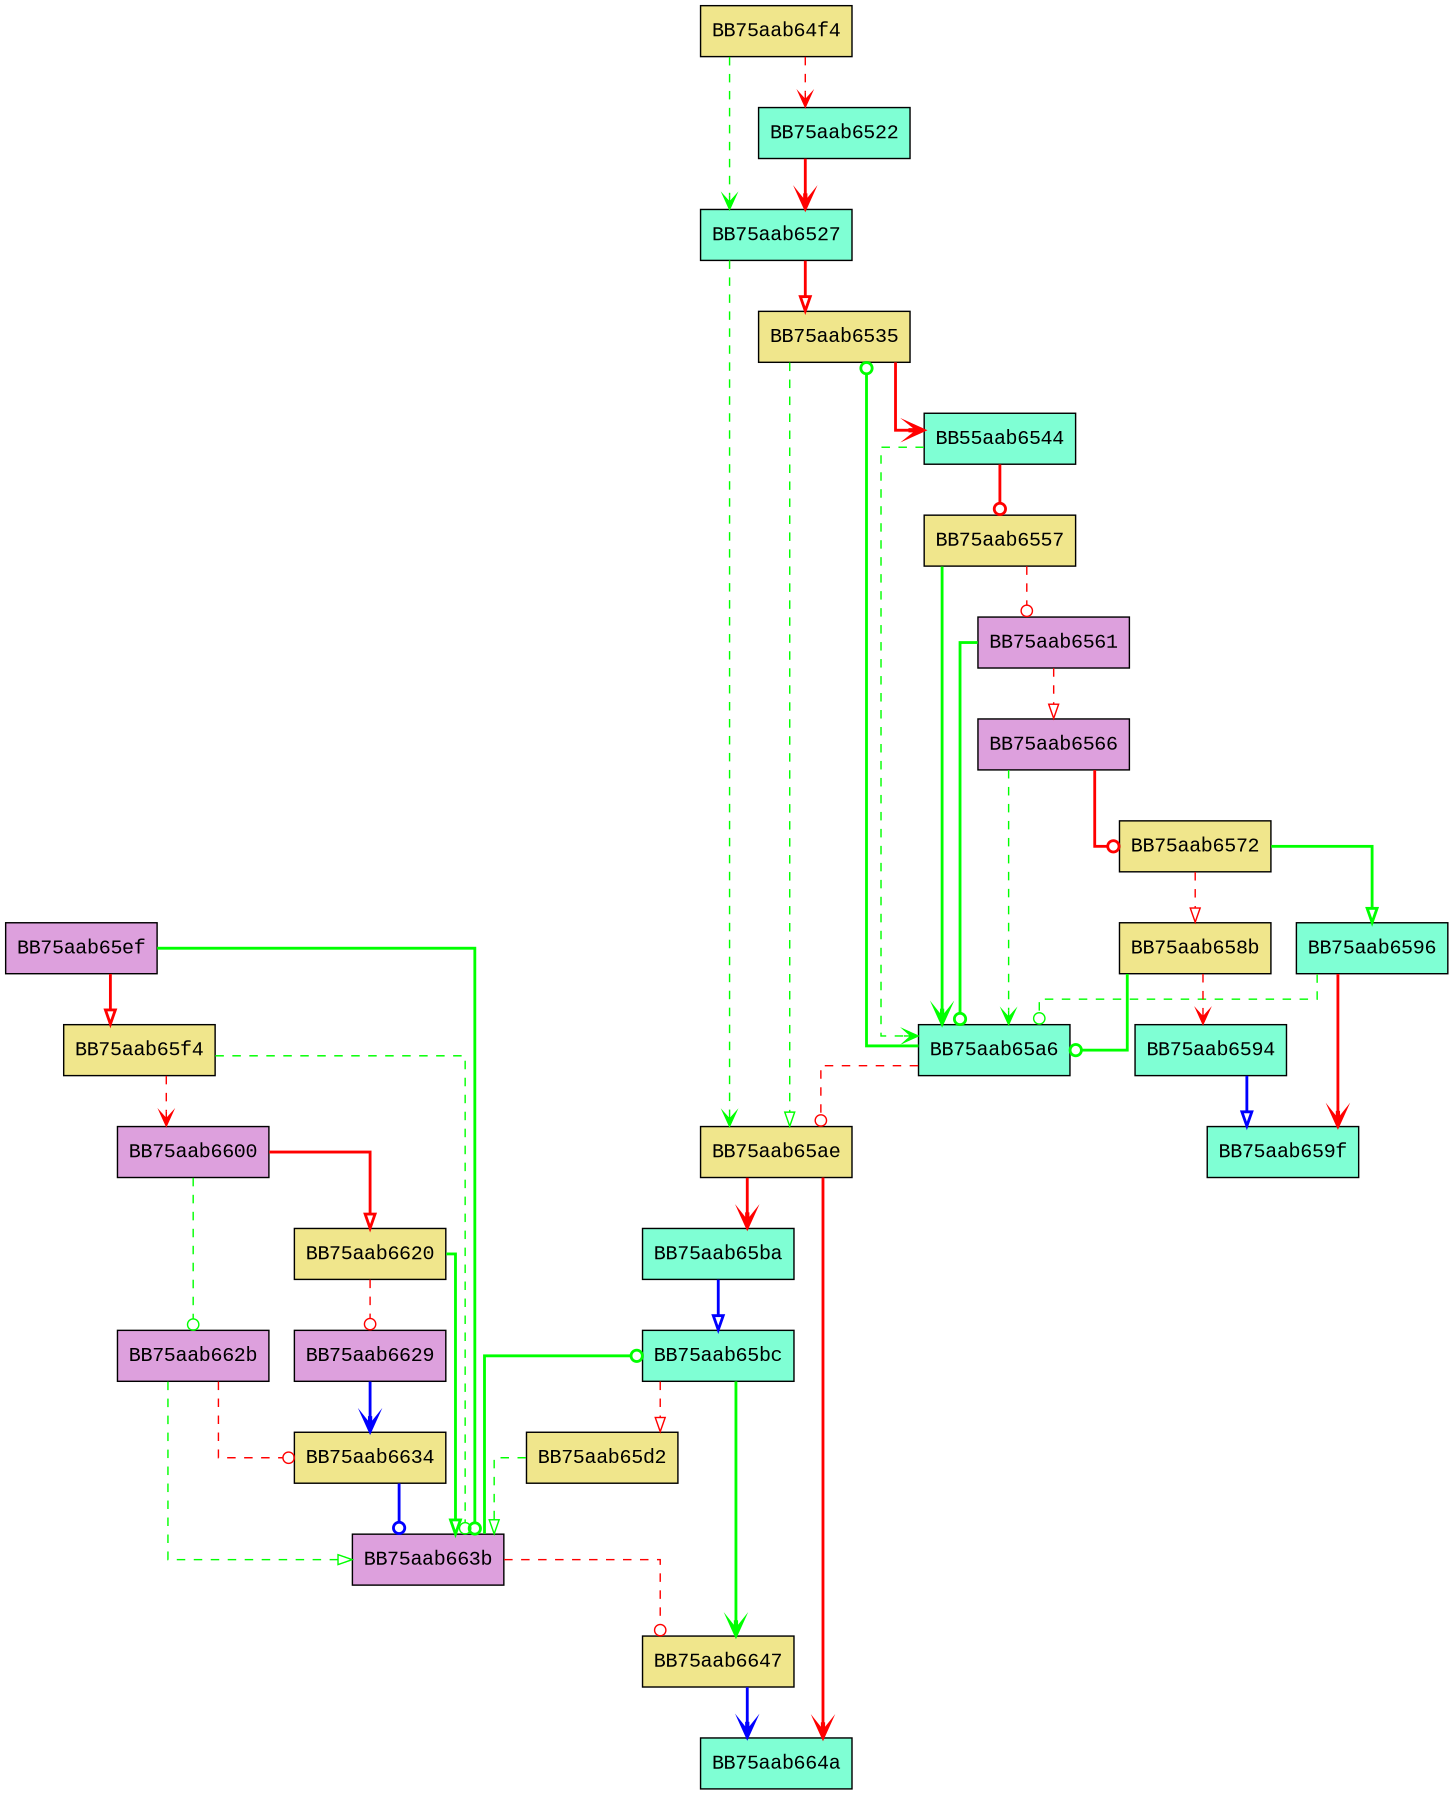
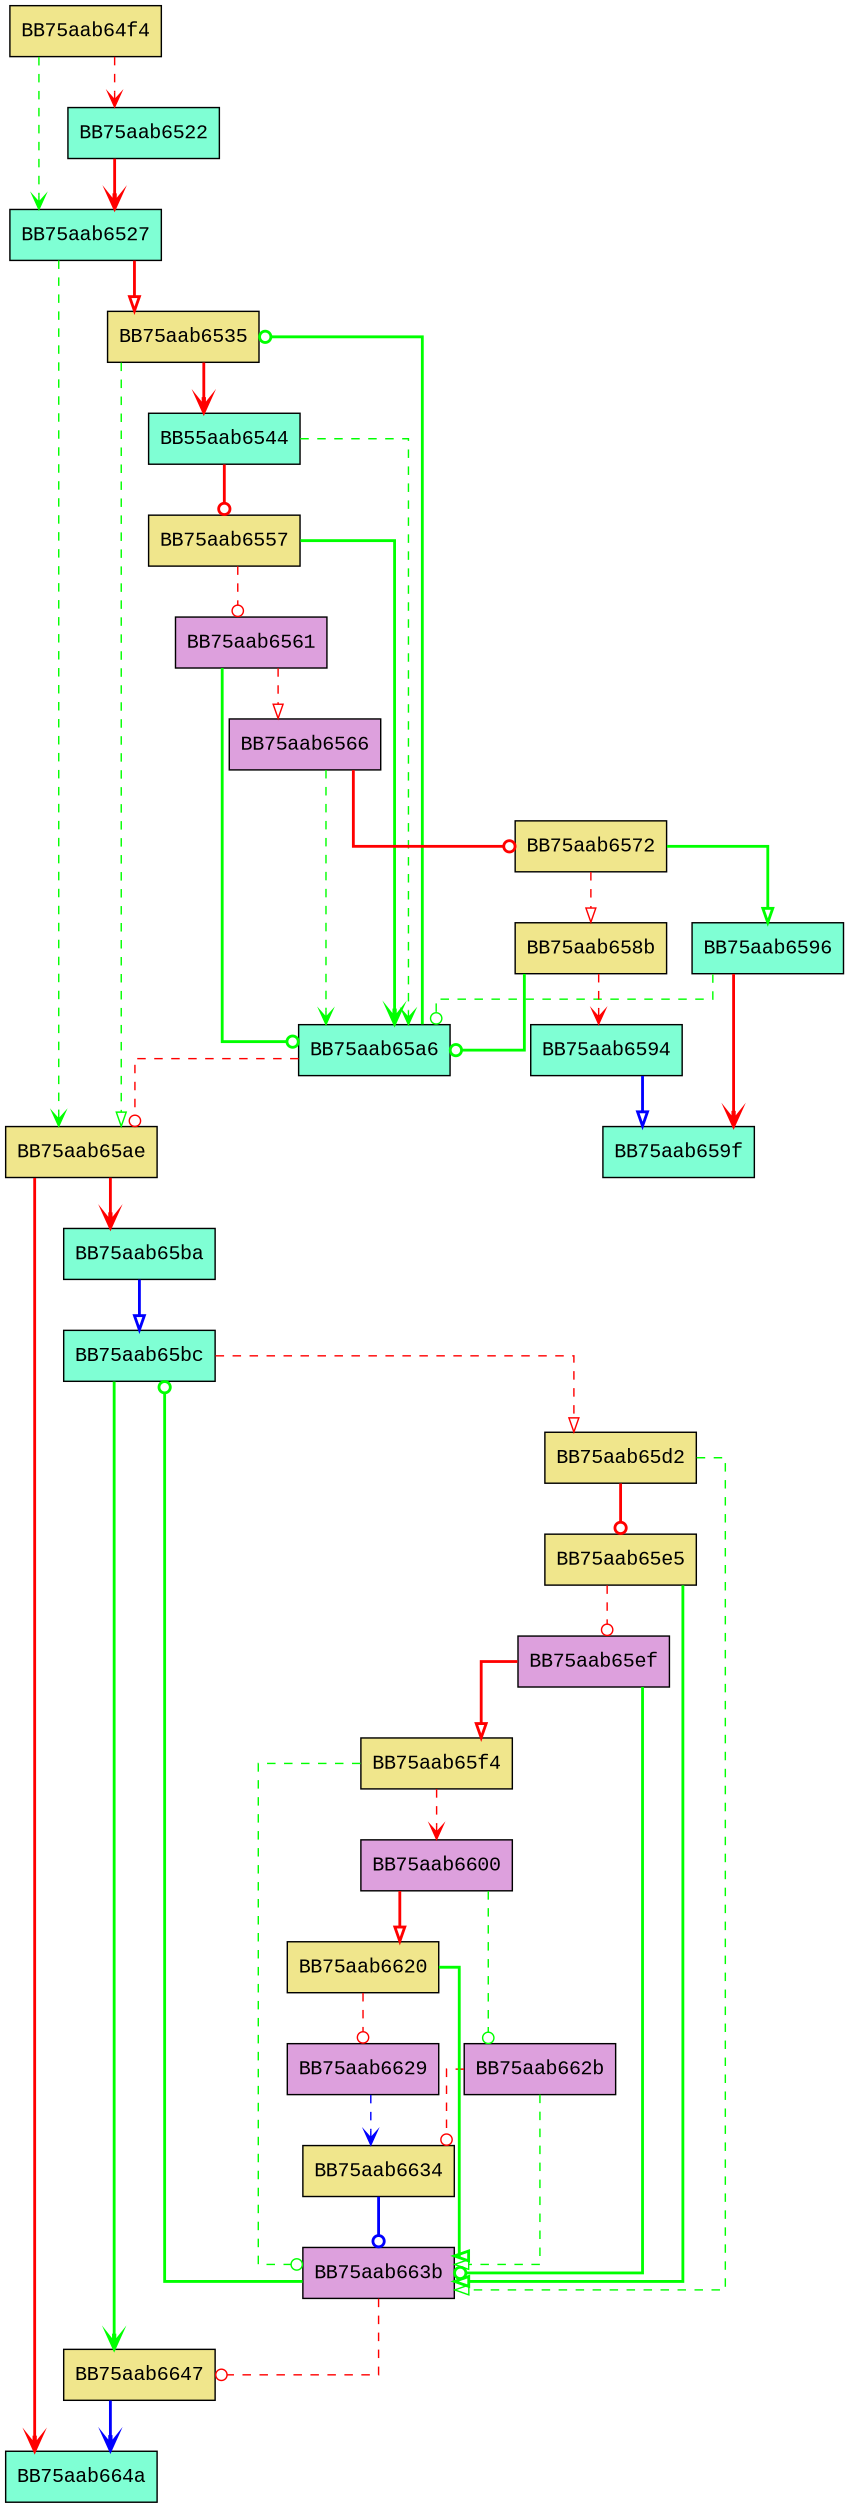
(370, 1400) -> (371, 2113)
none -> (621, 1560)
